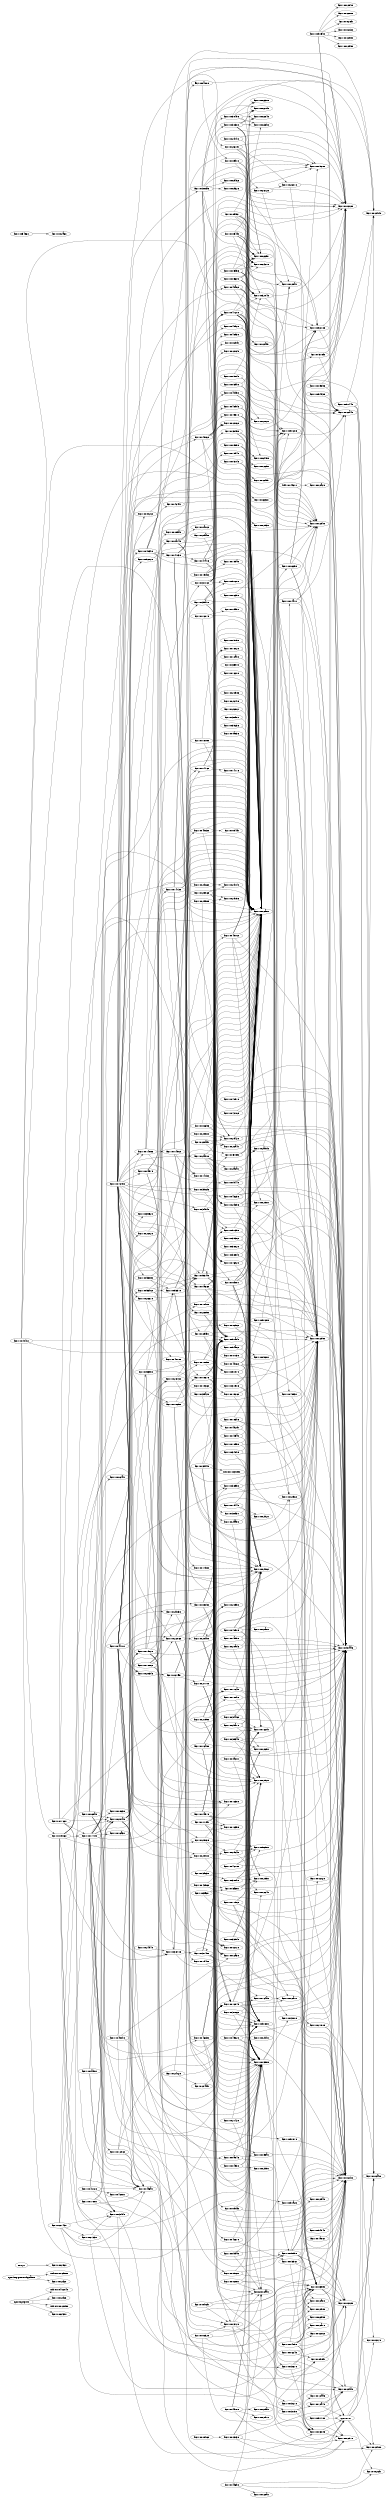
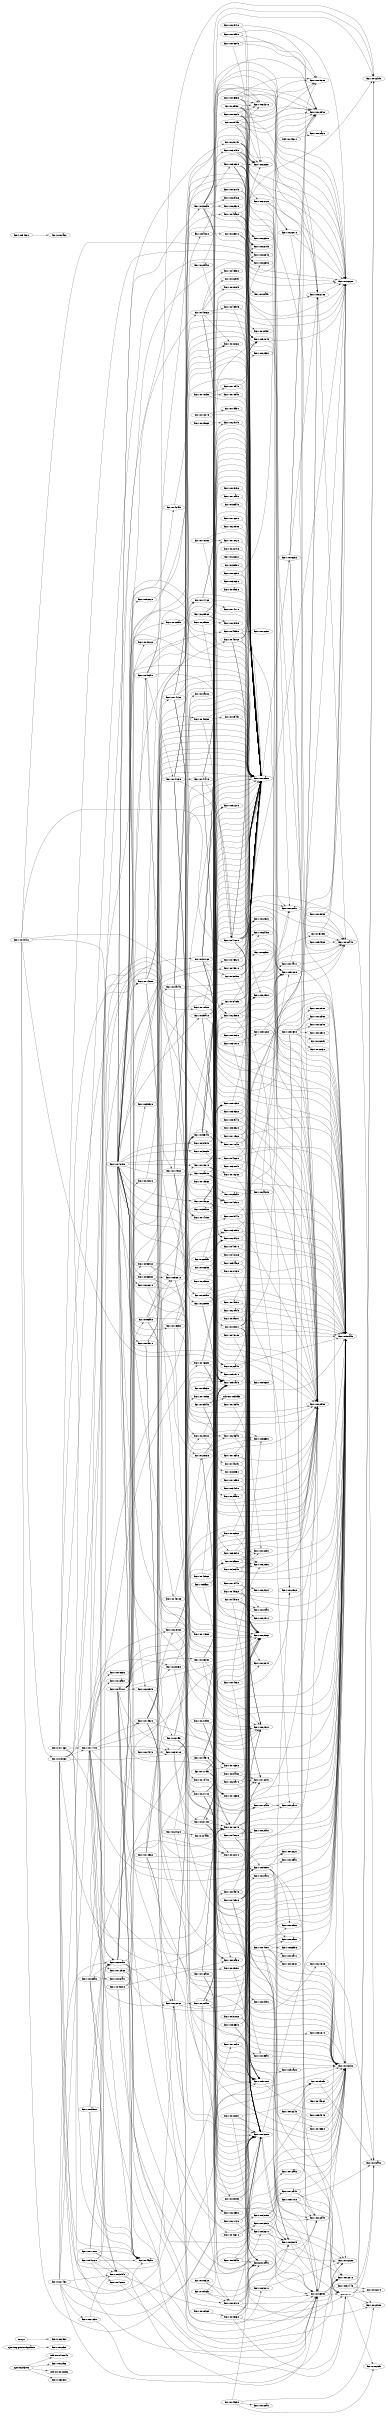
none -> (232, 1120)
(249, 1602) -> (249, 1412)
(290, 2018) -> none
(59, 2273) -> none
(332, 2334) -> none
